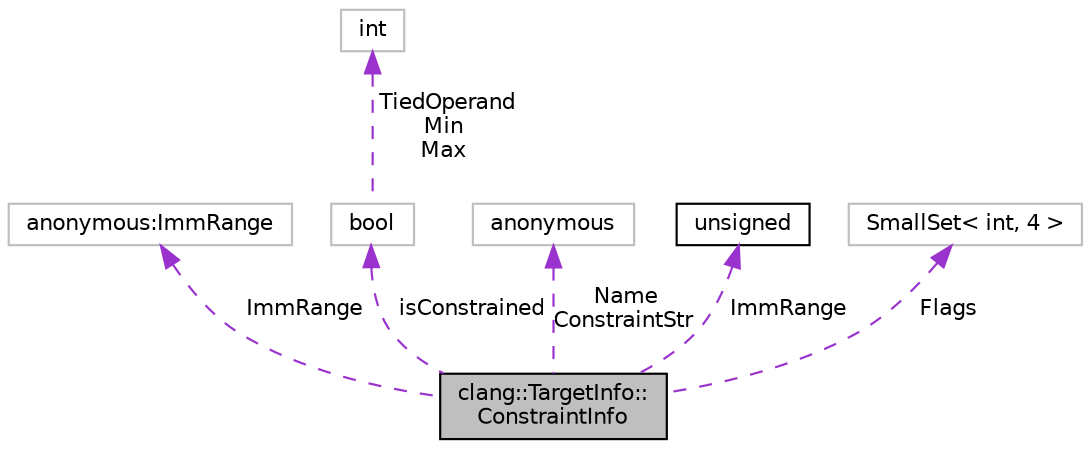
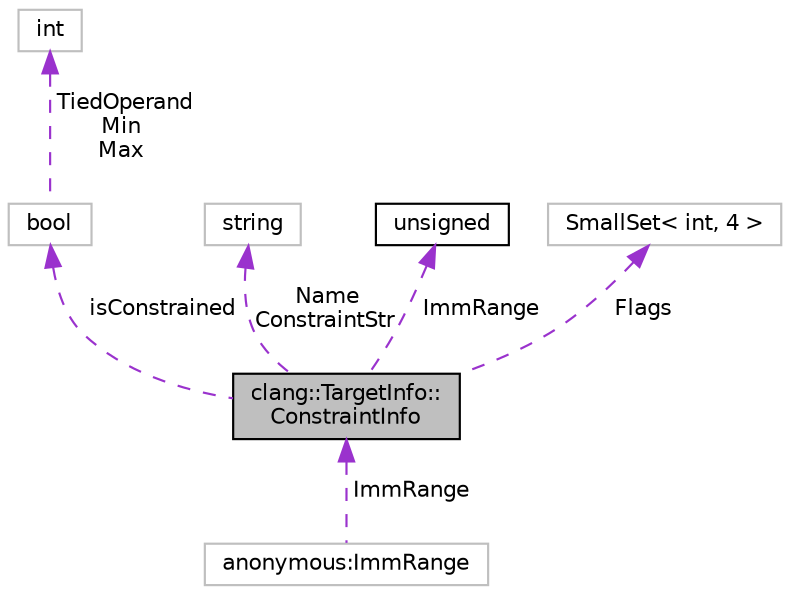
(554, 224) -> (253, 224)
(291, 359) -> (346, 502)
